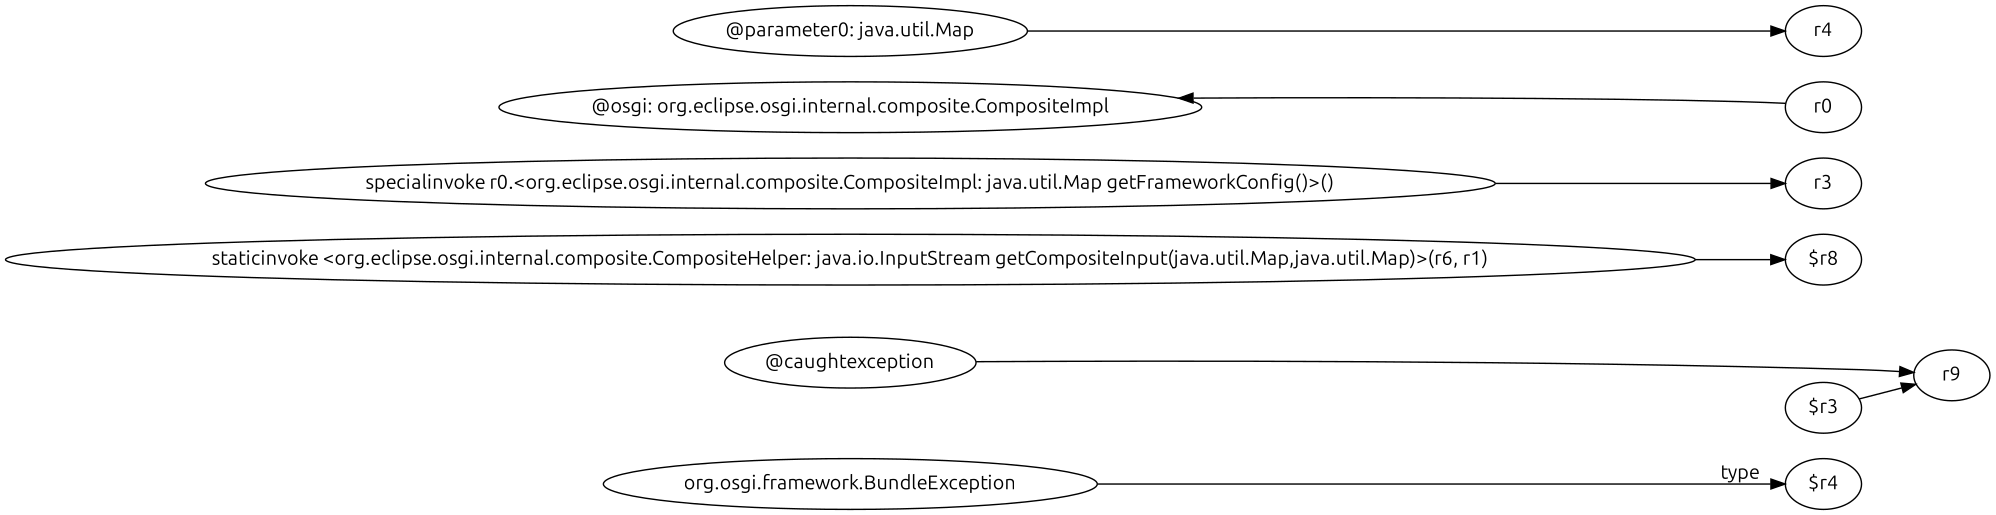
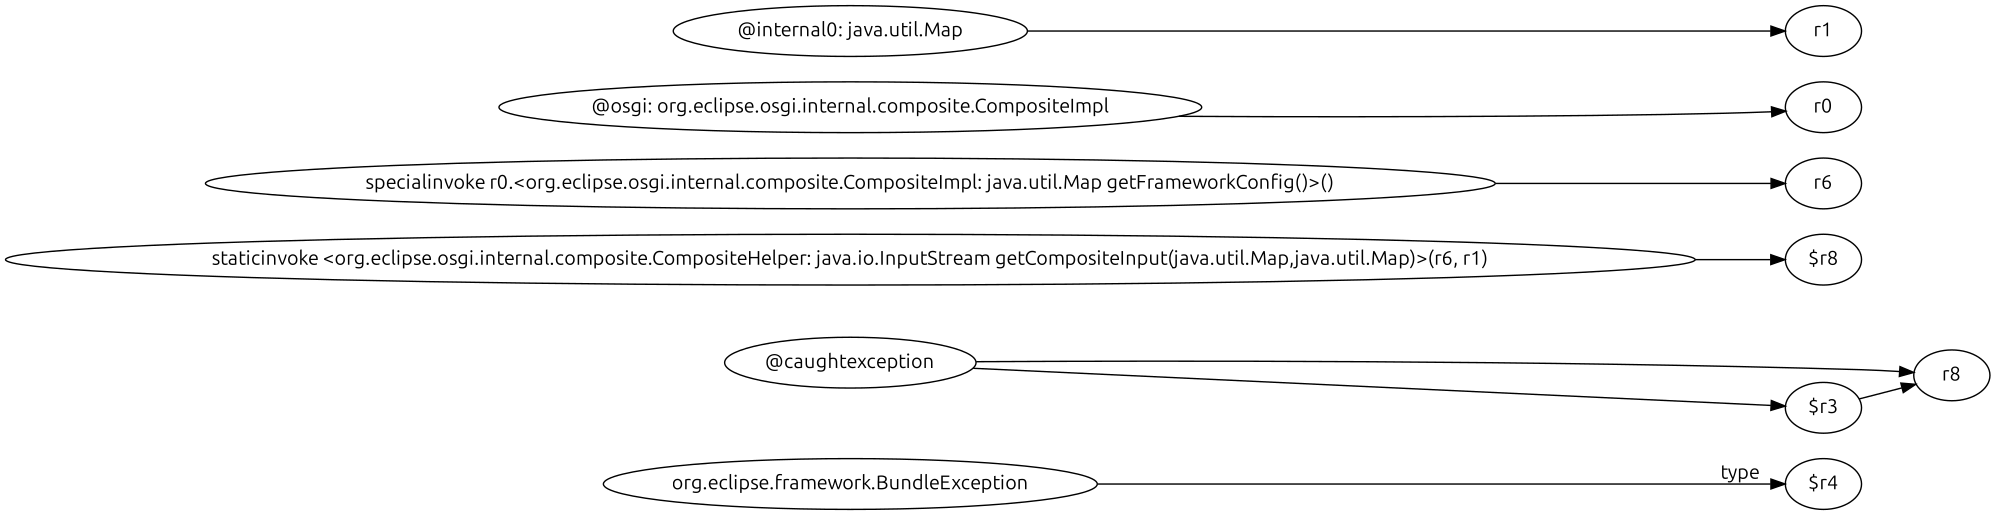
(850, 31) -> (850, 31)
(1823, 31) -> (1823, 31)
(1490, 98) -> (1475, 116)
(1823, 183) -> (1823, 183)
(1952, 375) -> (1952, 375)
none -> (1372, 387)
(850, 484) -> (850, 484)
